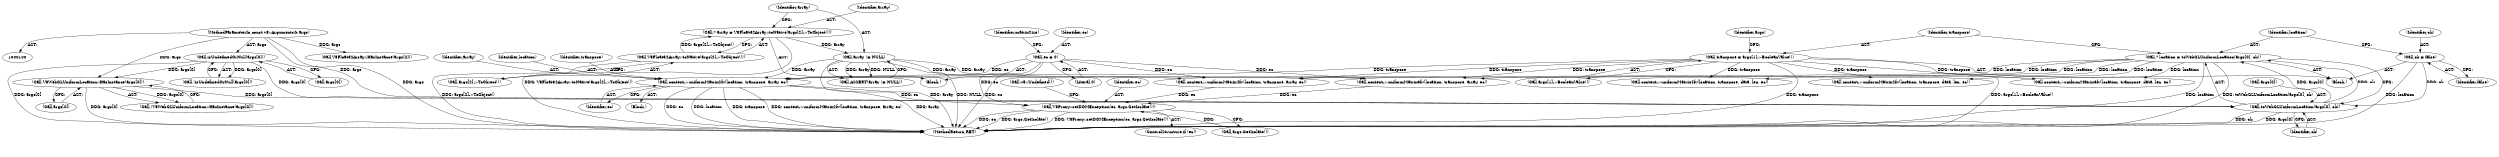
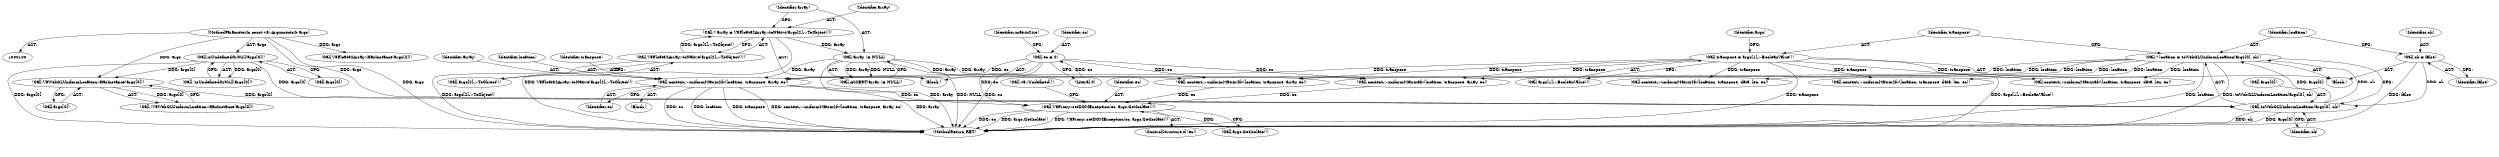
(1084, 70) -> (1084, 70)
(2400, 95) -> (2400, 95)
(492, 125) -> none
